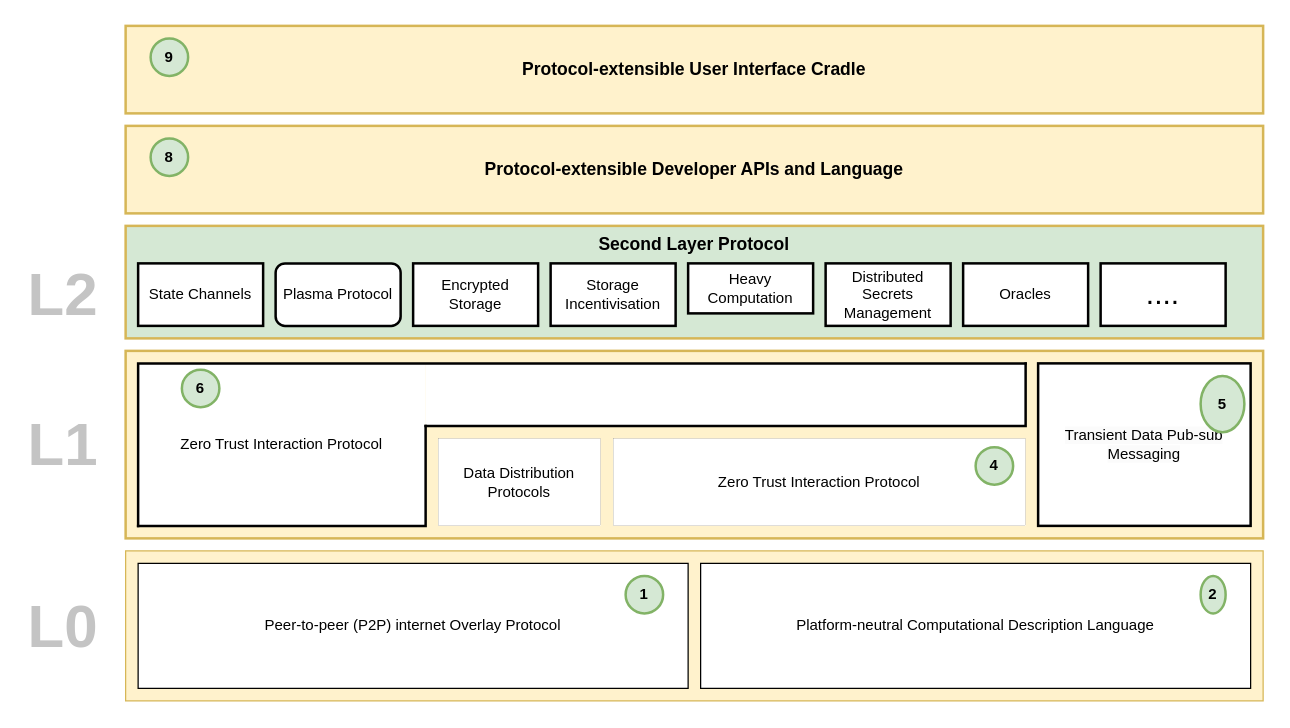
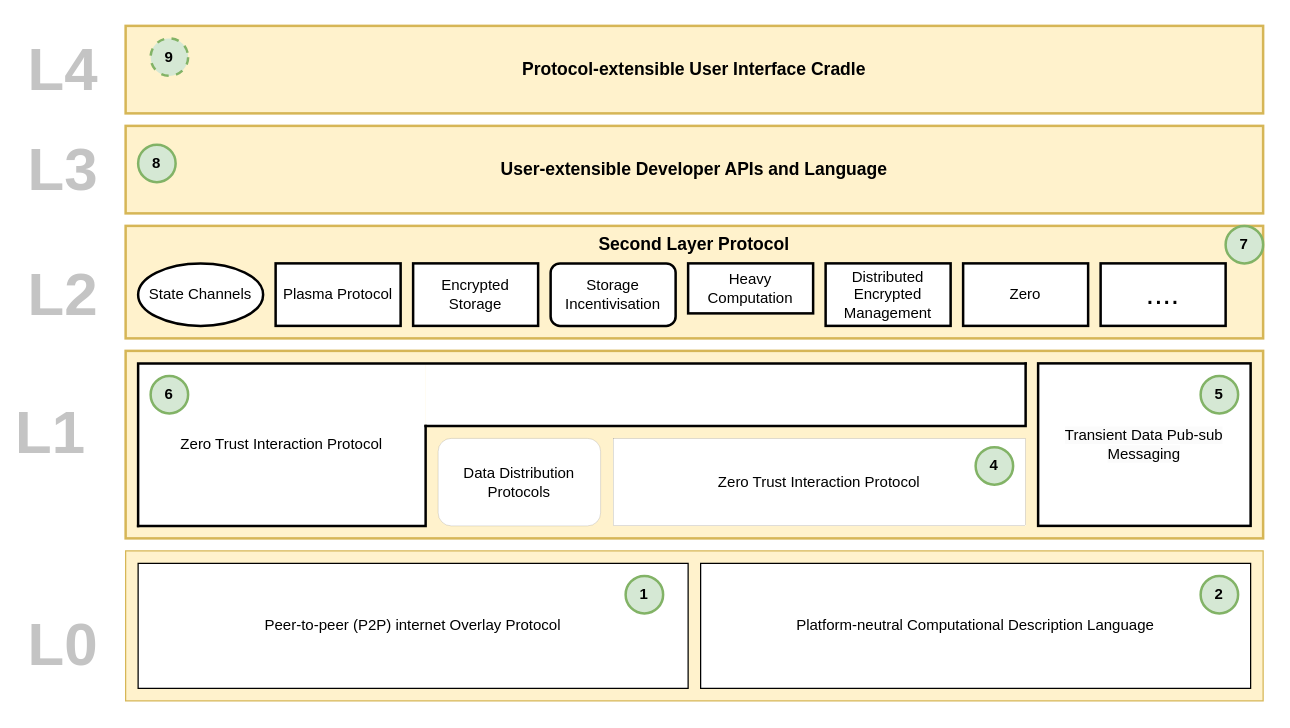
(169, 57) -> (169, 57)
none -> (63, 69)
(169, 157) -> (157, 163)
none -> (63, 169)
(694, 169) -> (694, 169)
none -> (1244, 244)
(694, 245) -> (694, 245)
(201, 294) -> (201, 294)
(338, 294) -> (338, 294)
(613, 294) -> (613, 294)
(888, 294) -> (888, 294)
(1026, 294) -> (1026, 294)
(201, 388) -> (169, 394)
(1223, 404) -> (1219, 394)
(63, 444) -> (51, 432)
(519, 482) -> (519, 482)
(1213, 594) -> (1219, 594)
(63, 626) -> (63, 644)
